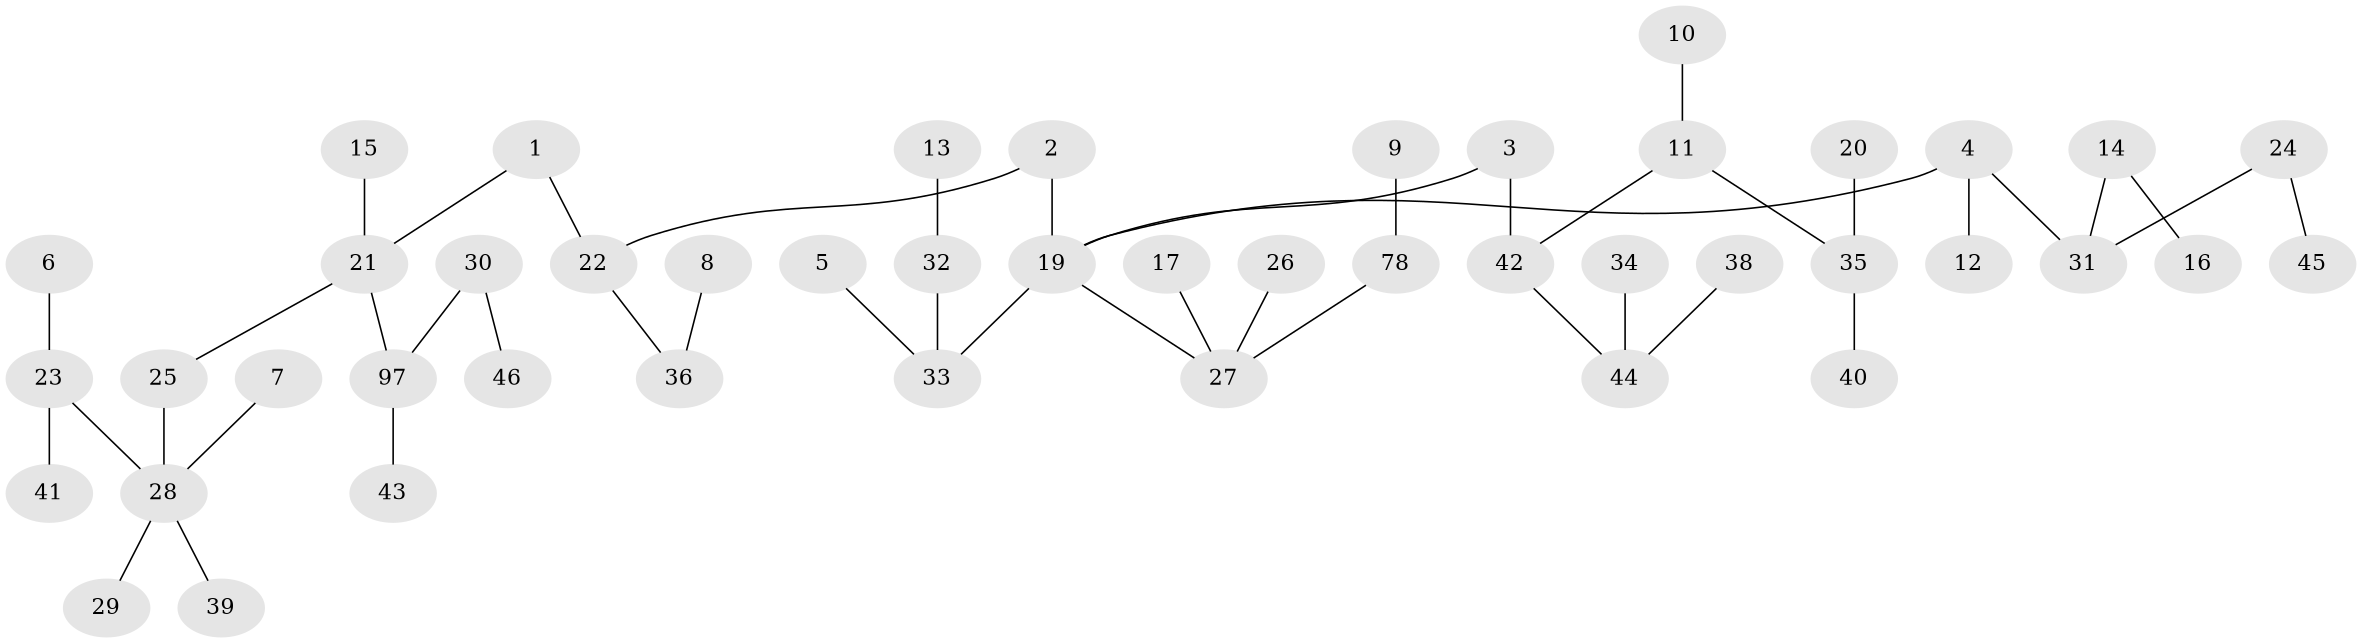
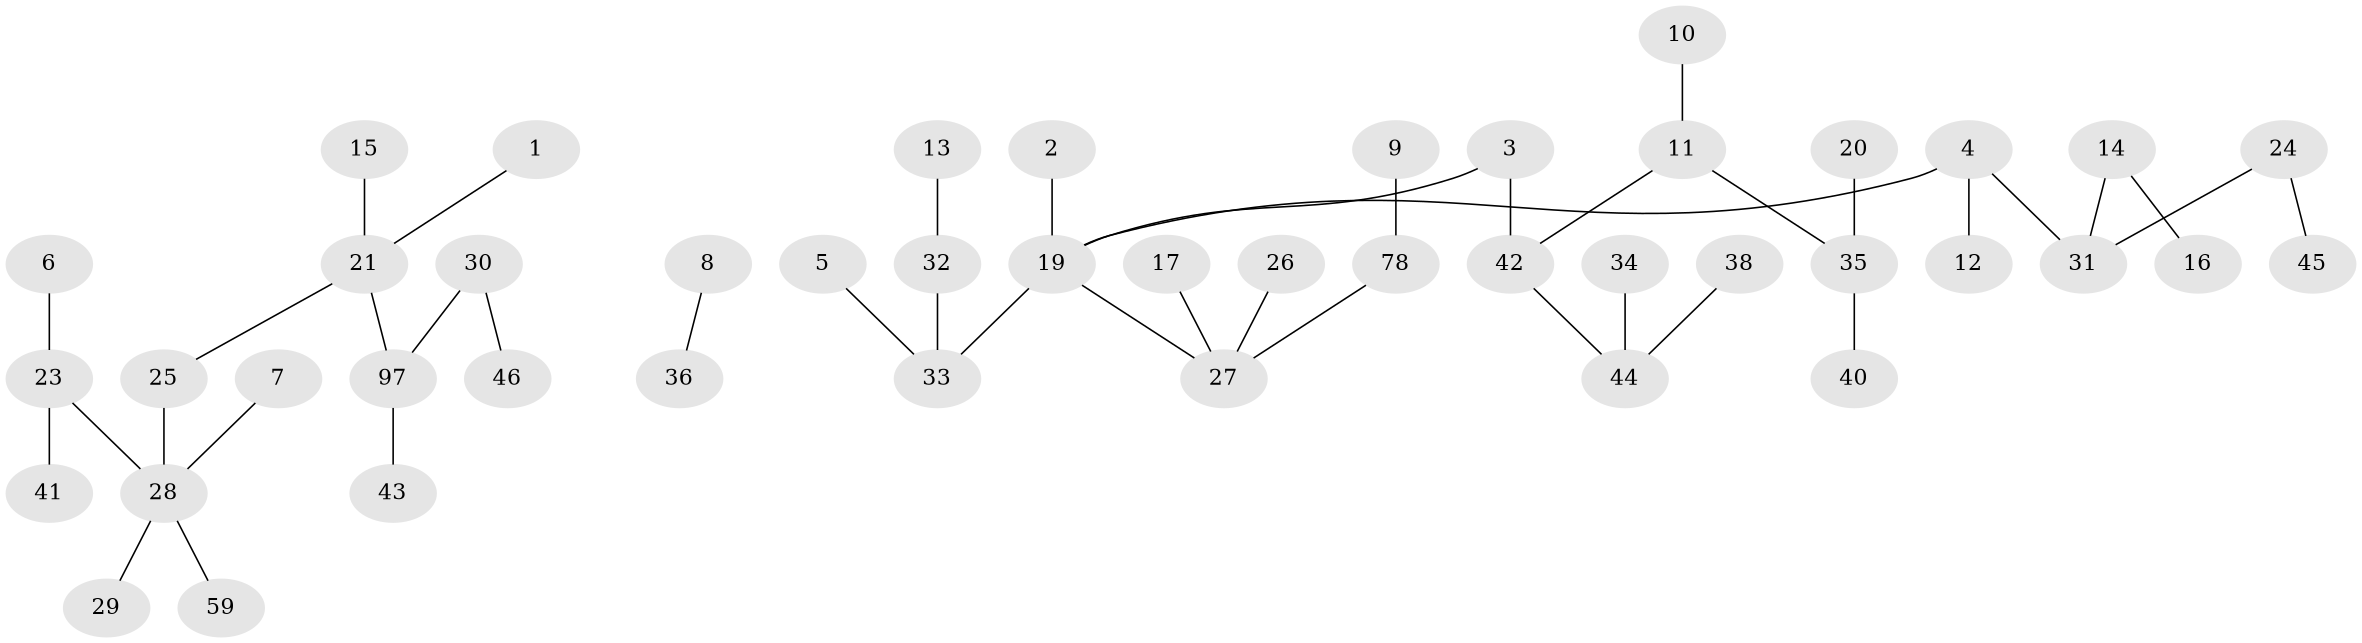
(594, 264) -> none
(221, 608) -> (221, 608)
